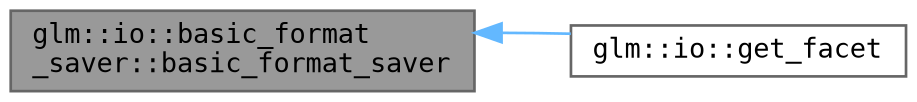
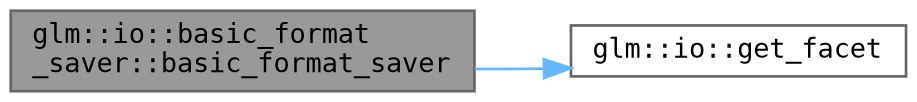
(536, 33) -> (509, 69)
